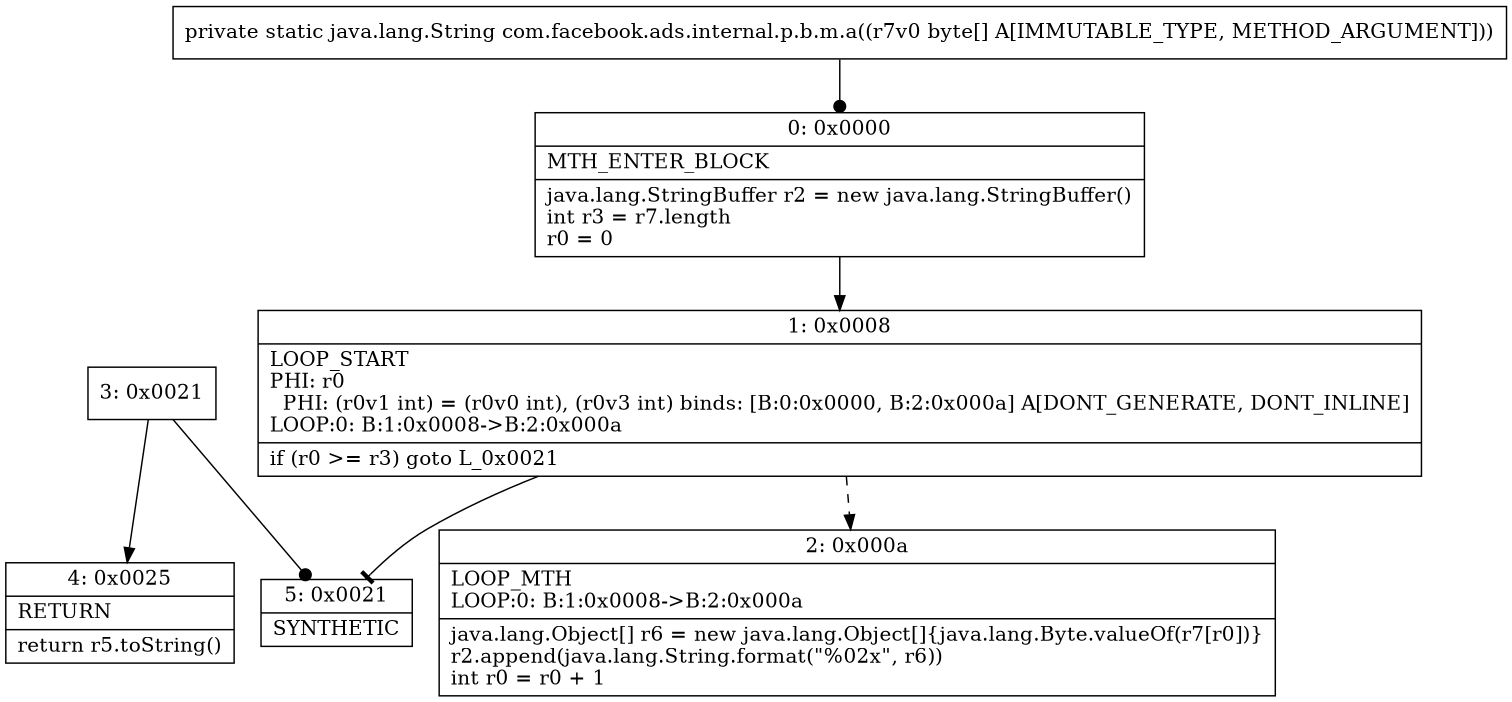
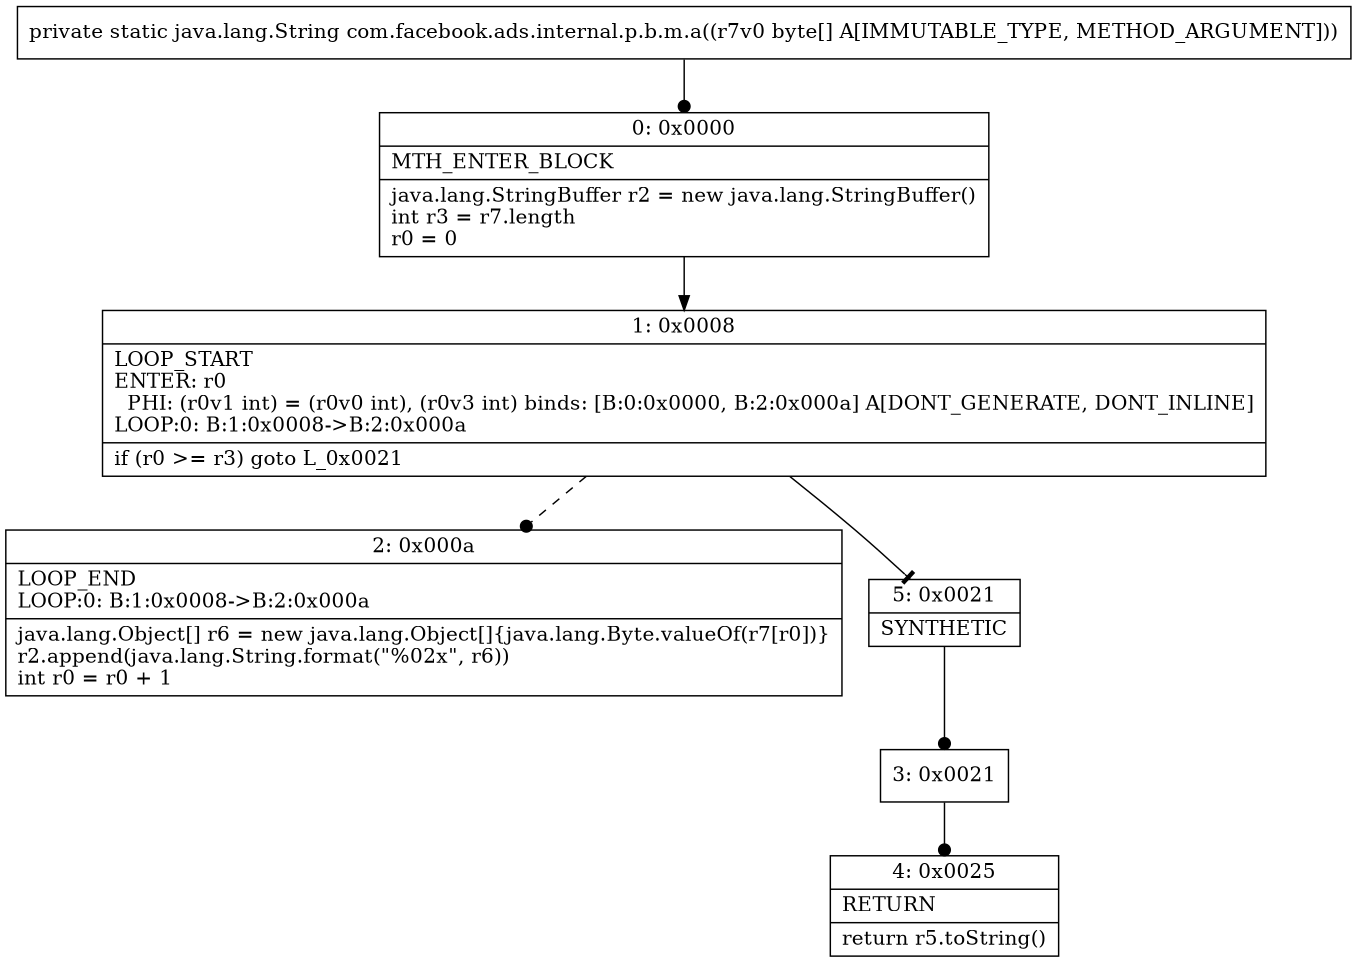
(311, 382) -> (174, 382)
(139, 484) -> (944, 823)
(237, 495) -> (944, 692)
(848, 496) -> (559, 499)
(512, 579) -> (77, 579)
